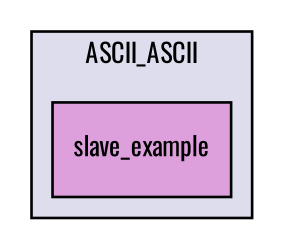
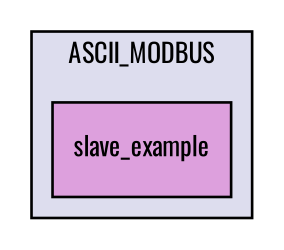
(142, 56) -> (142, 56)
